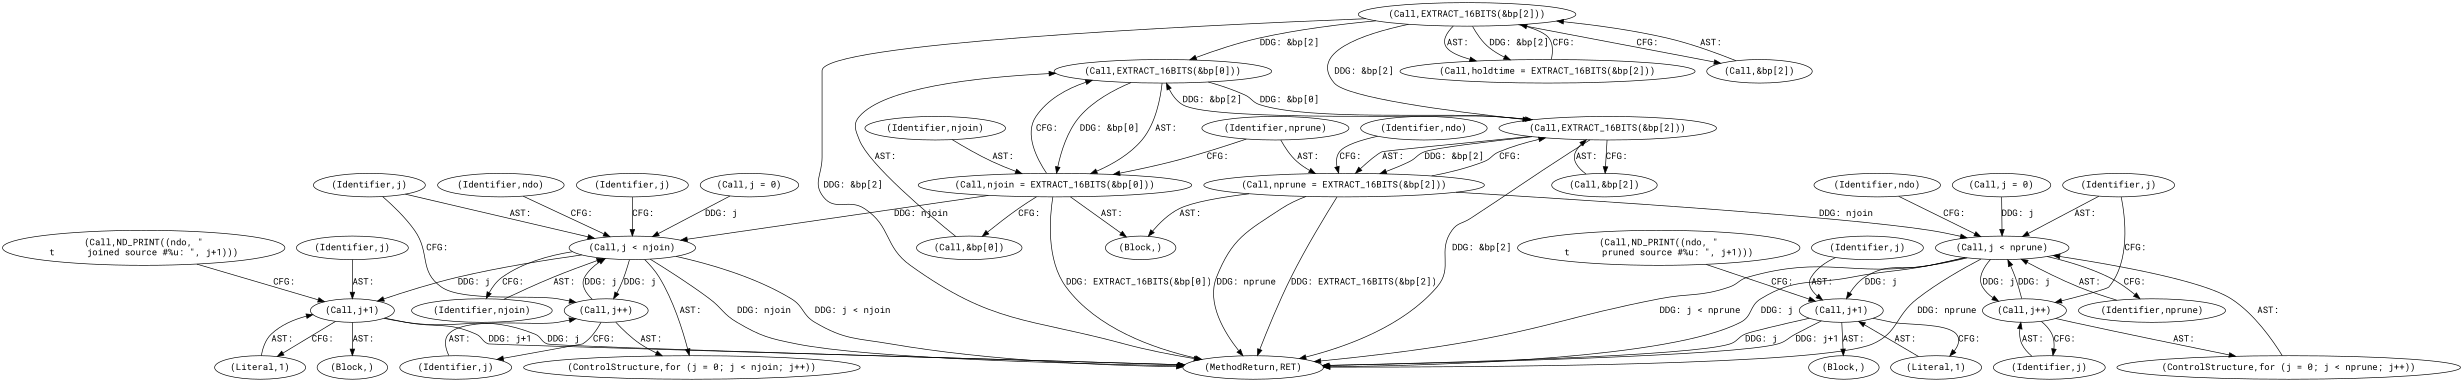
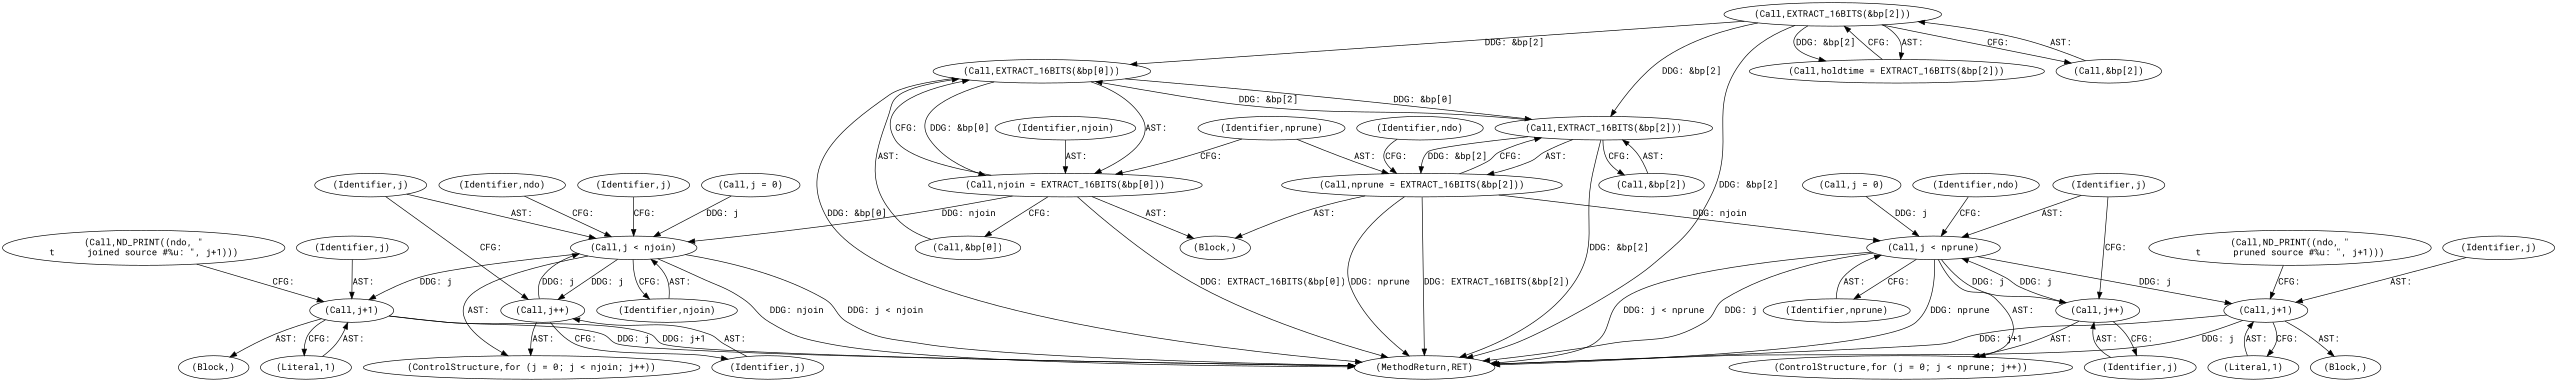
(2184, 281) -> (1997, 300)
none -> (971, 298)
